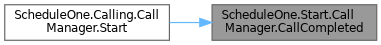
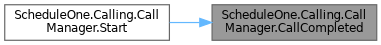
(294, 23) -> (294, 23)
